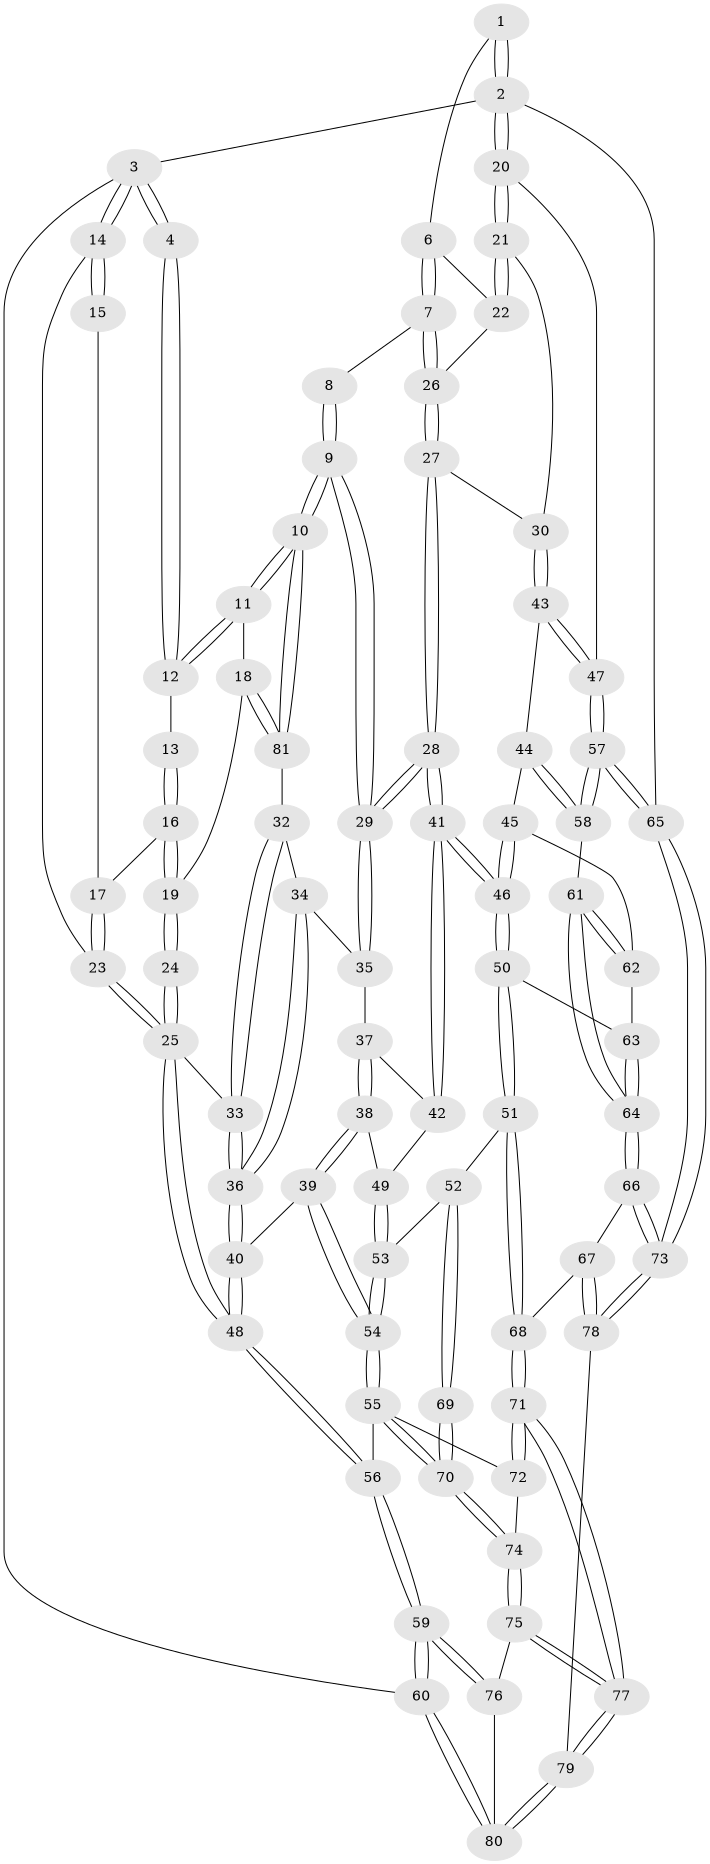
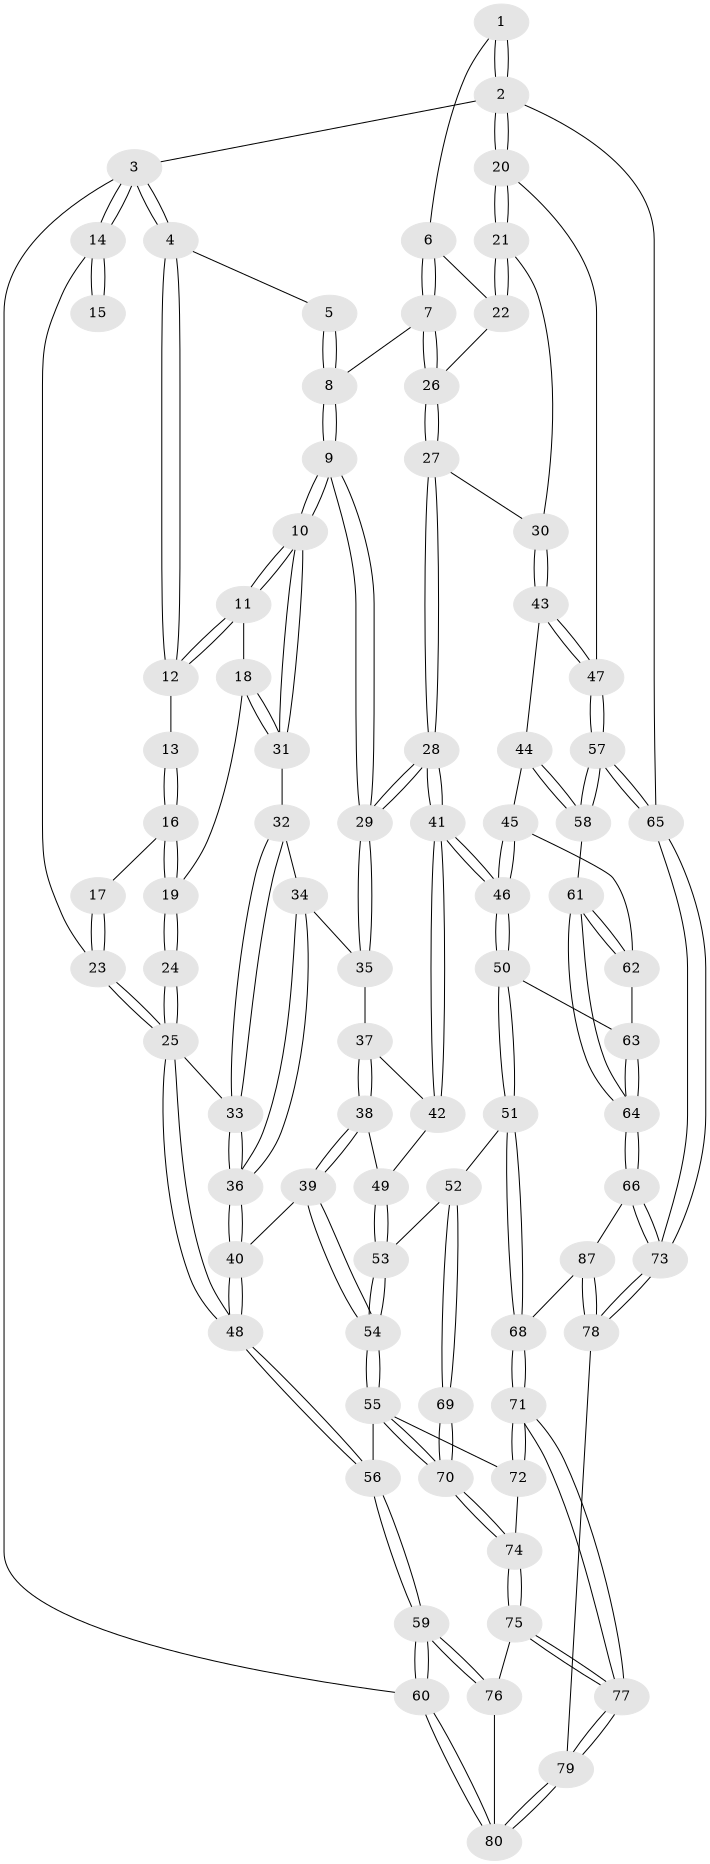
none -> (330, 313)
(98, 605) -> none
(282, 750) -> (282, 750)
(587, 1260) -> (587, 1260)
